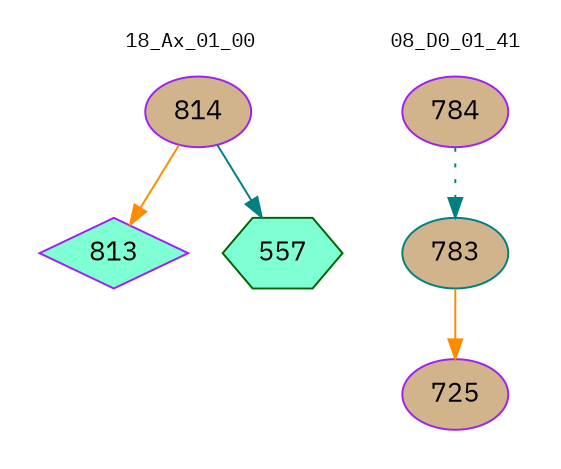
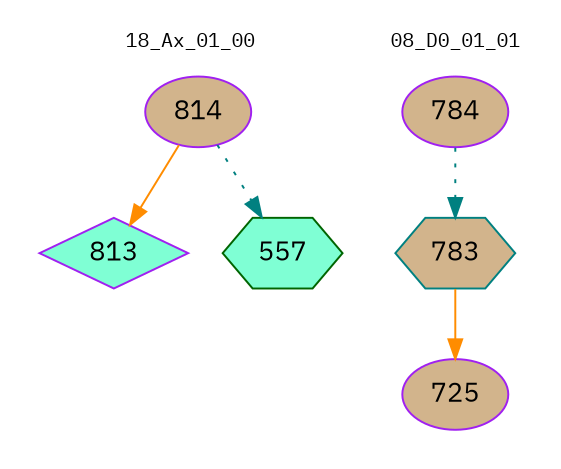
(456, 42) -> (456, 42)
(234, 173) -> (234, 173)
(455, 253) -> (455, 253)
